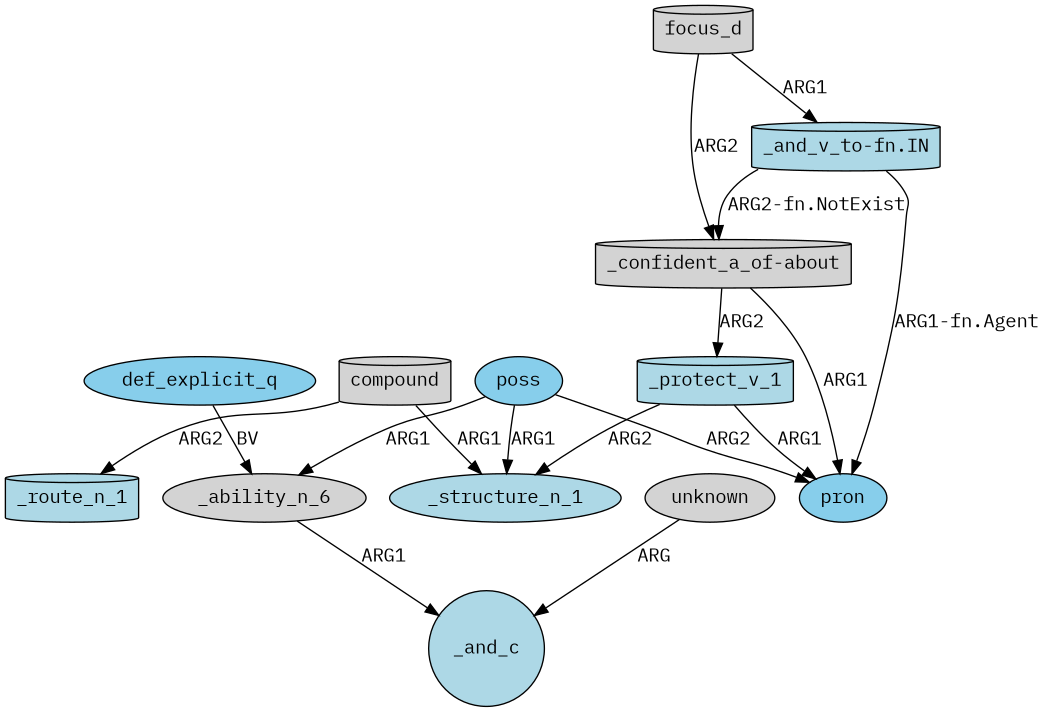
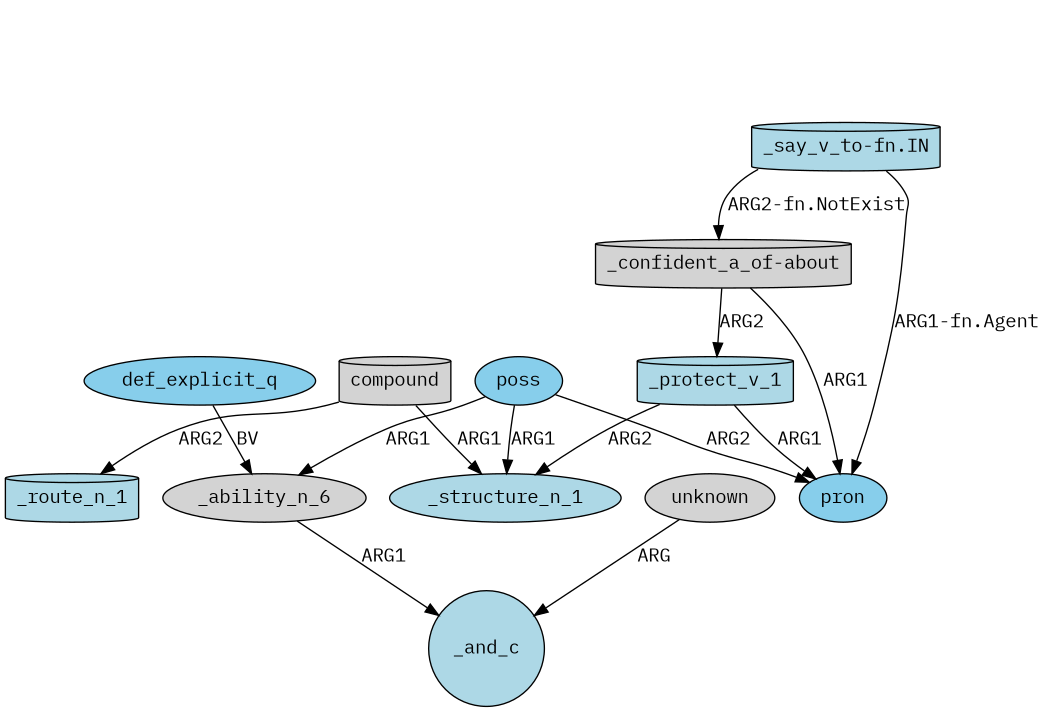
(703, 30) -> none
(846, 147) -> (846, 147)
